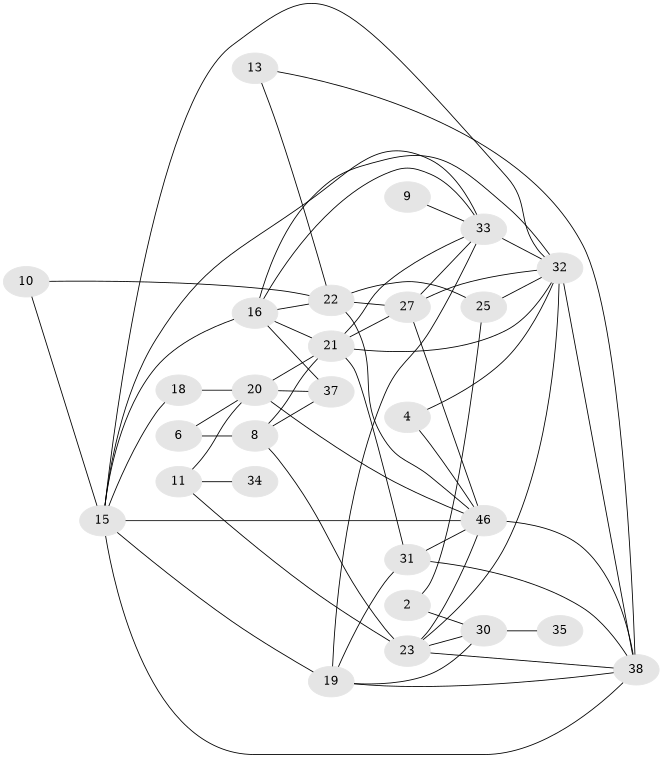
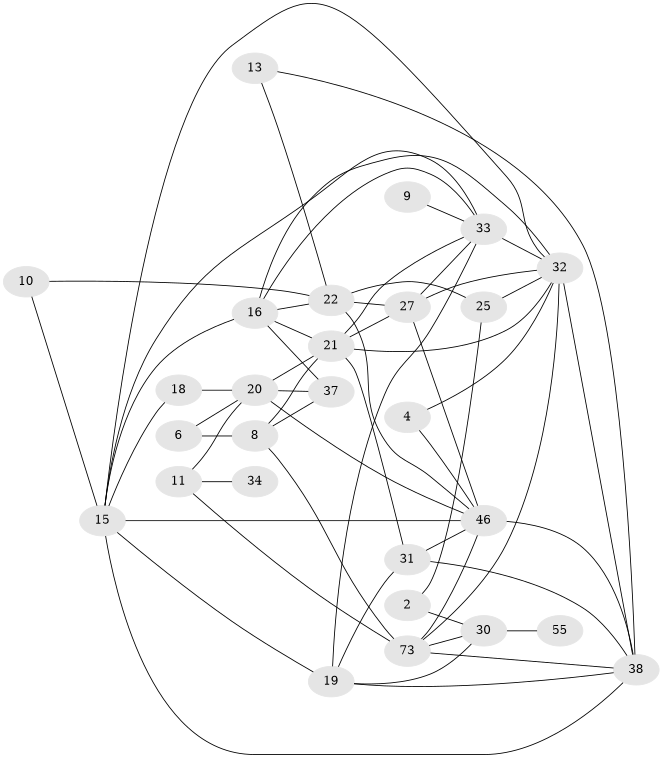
(560, 631) -> (560, 631)
(408, 651) -> (408, 651)
